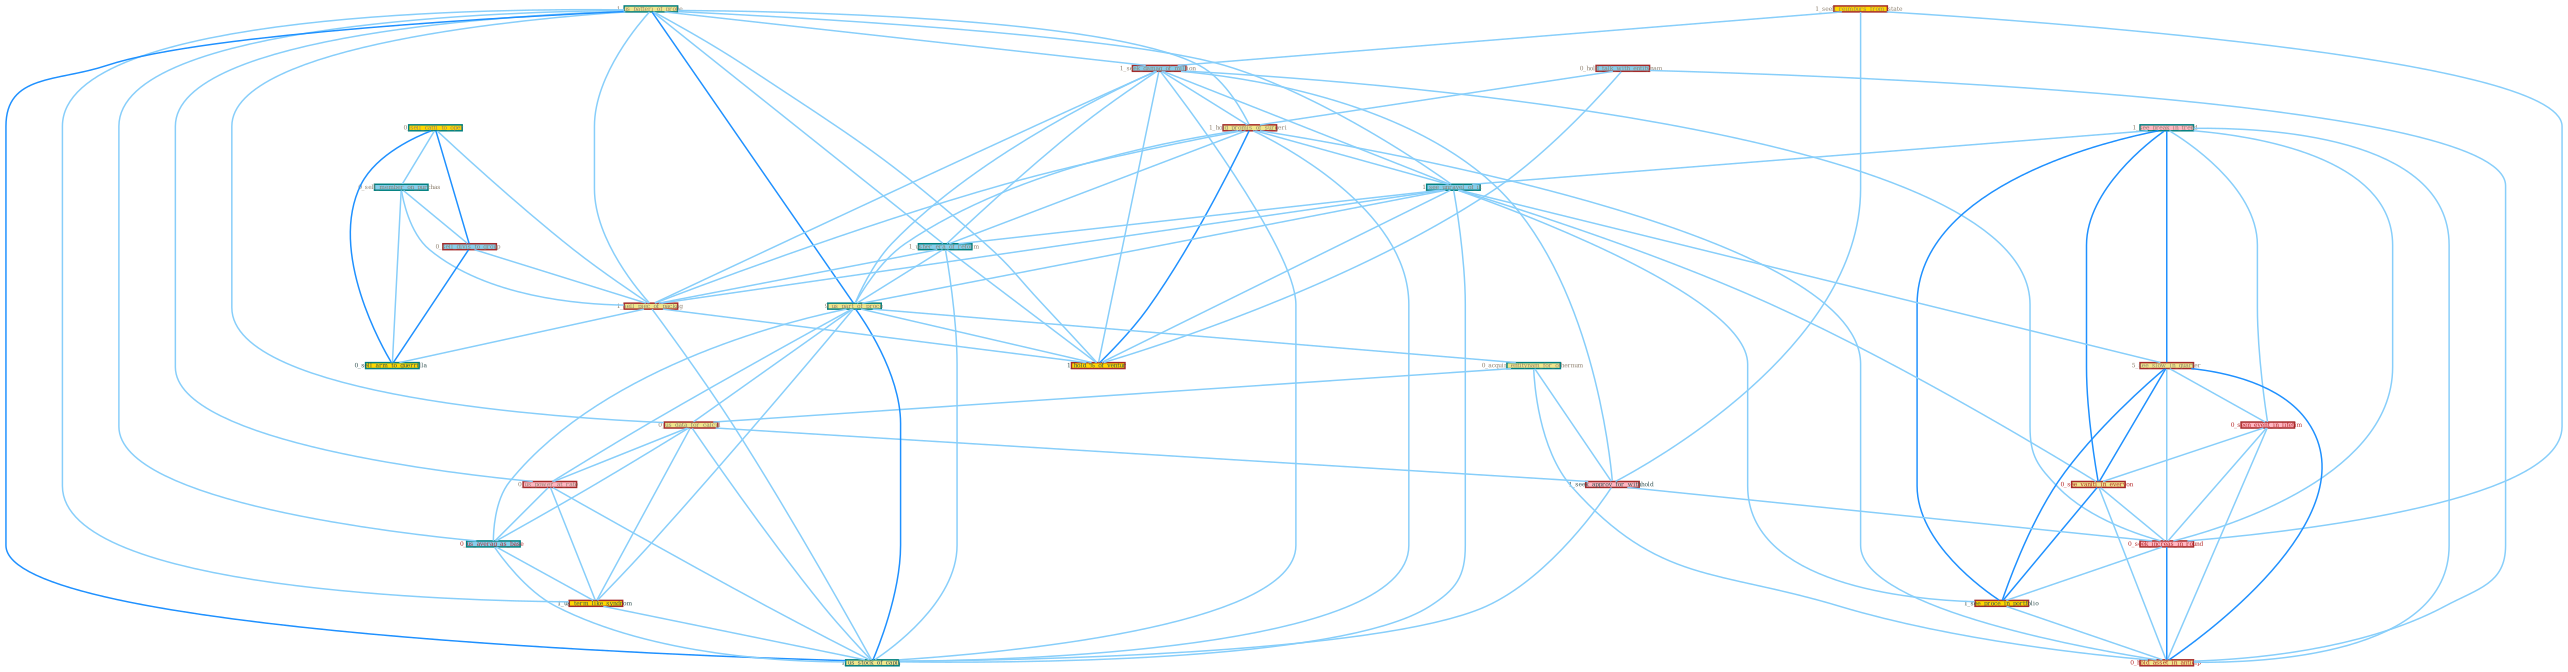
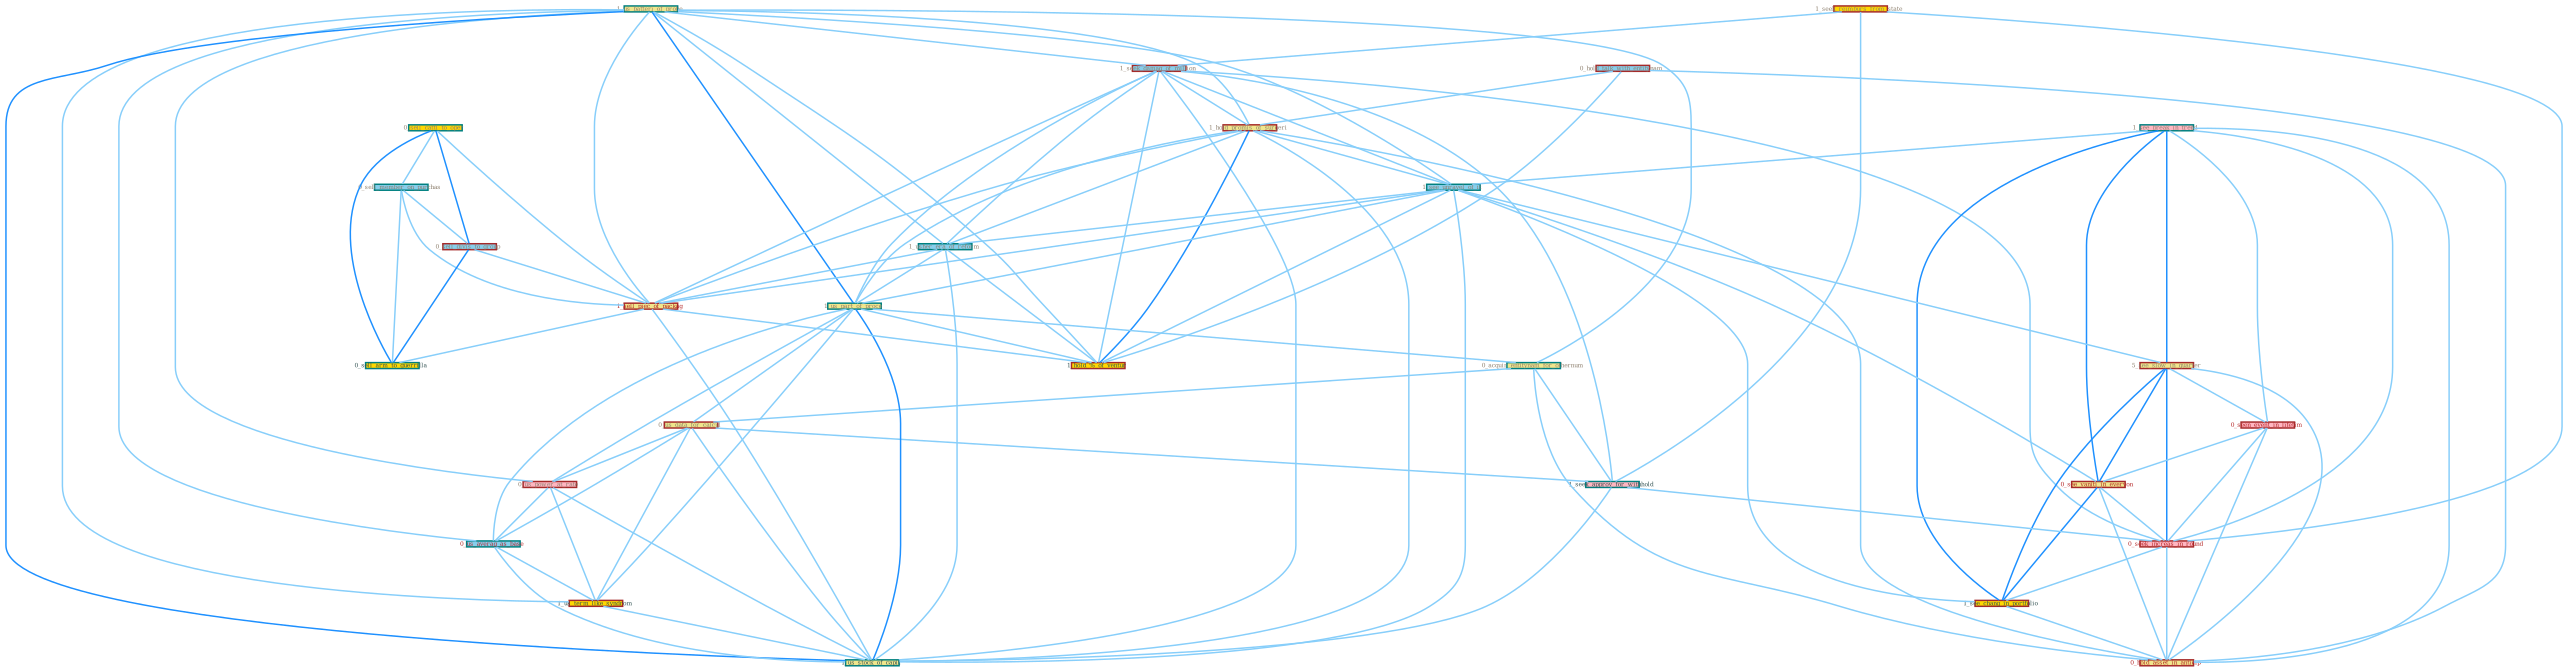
(232, 236) -> (1361, 23)
(651, 306) -> (651, 306)
(855, 306) -> (855, 306)
(2167, 451) -> (2167, 451)
(1612, 484) -> (1612, 484)
(2314, 503) -> (2314, 503)
(2002, 603) -> (2002, 603)
(2167, 603) -> (2167, 603)
